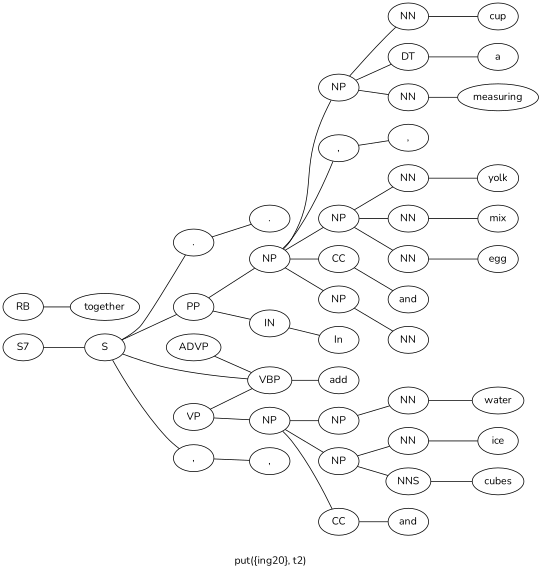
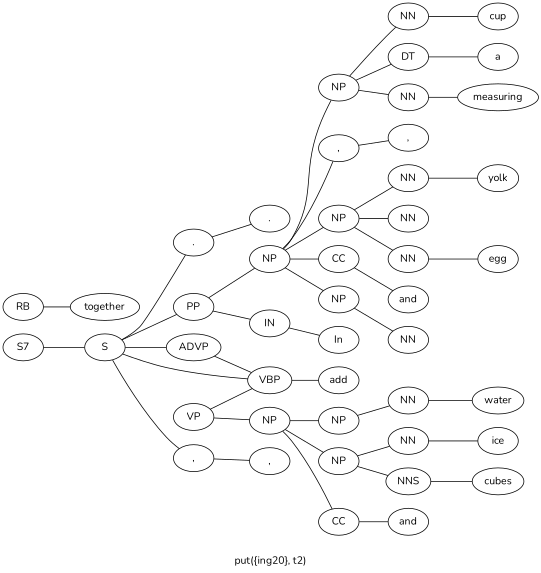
(498, 219) -> none
none -> (146, 347)
